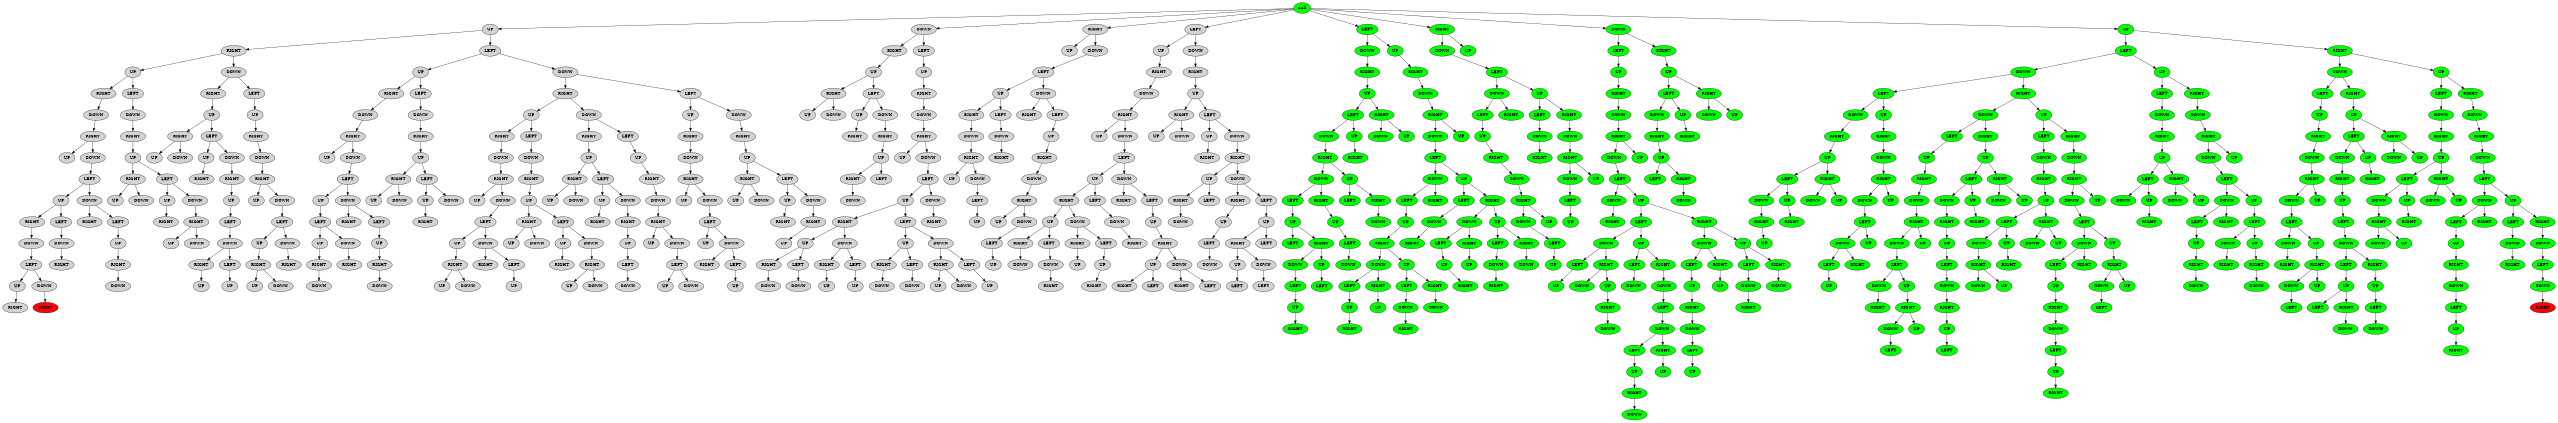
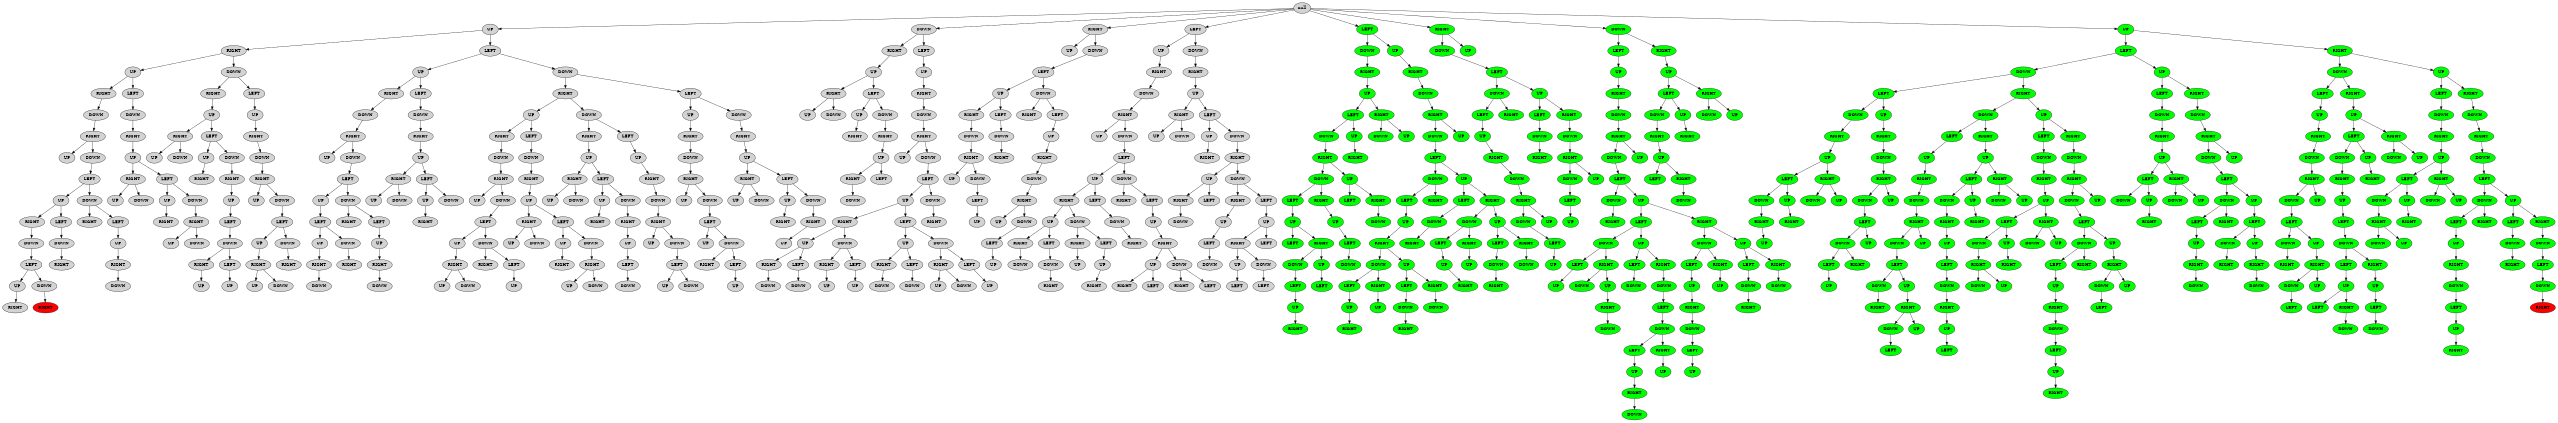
(1302, 8) -> (1302, 8)
